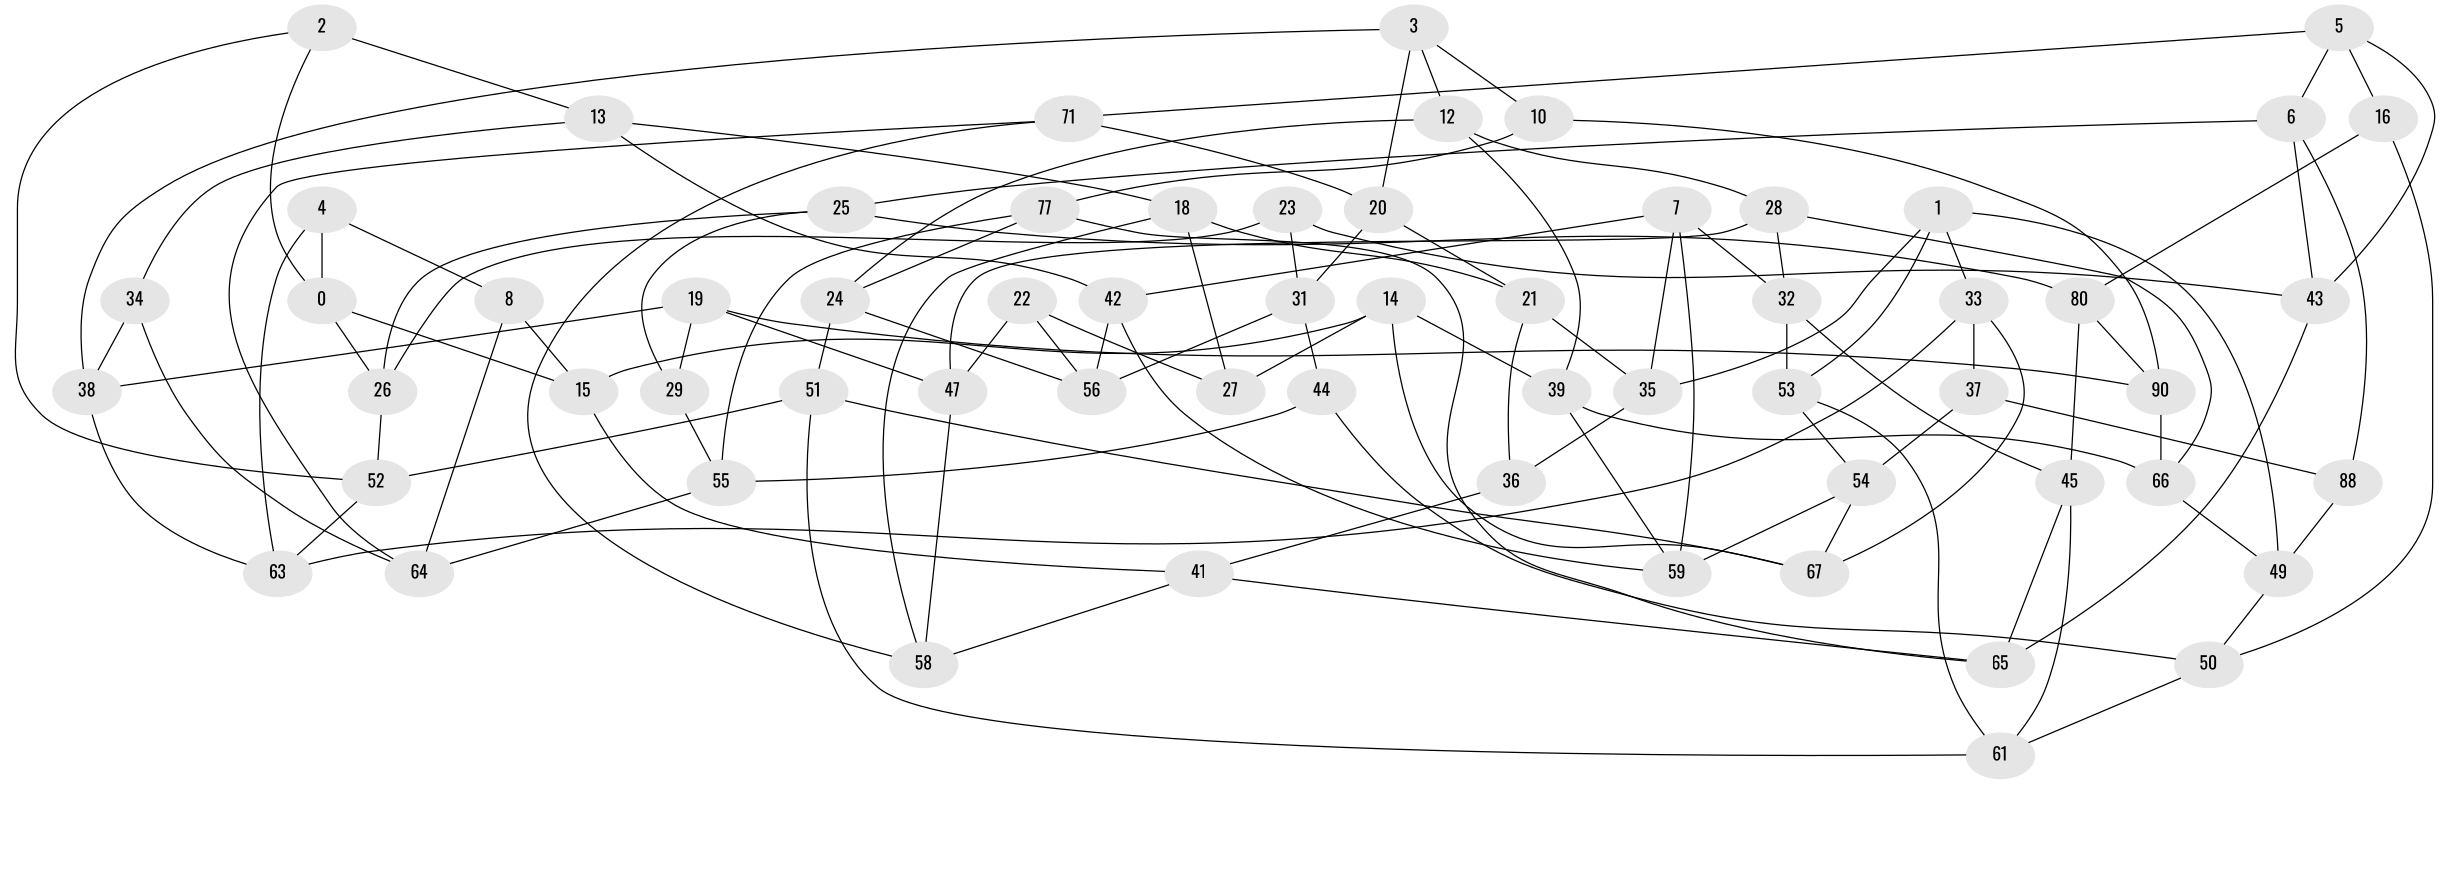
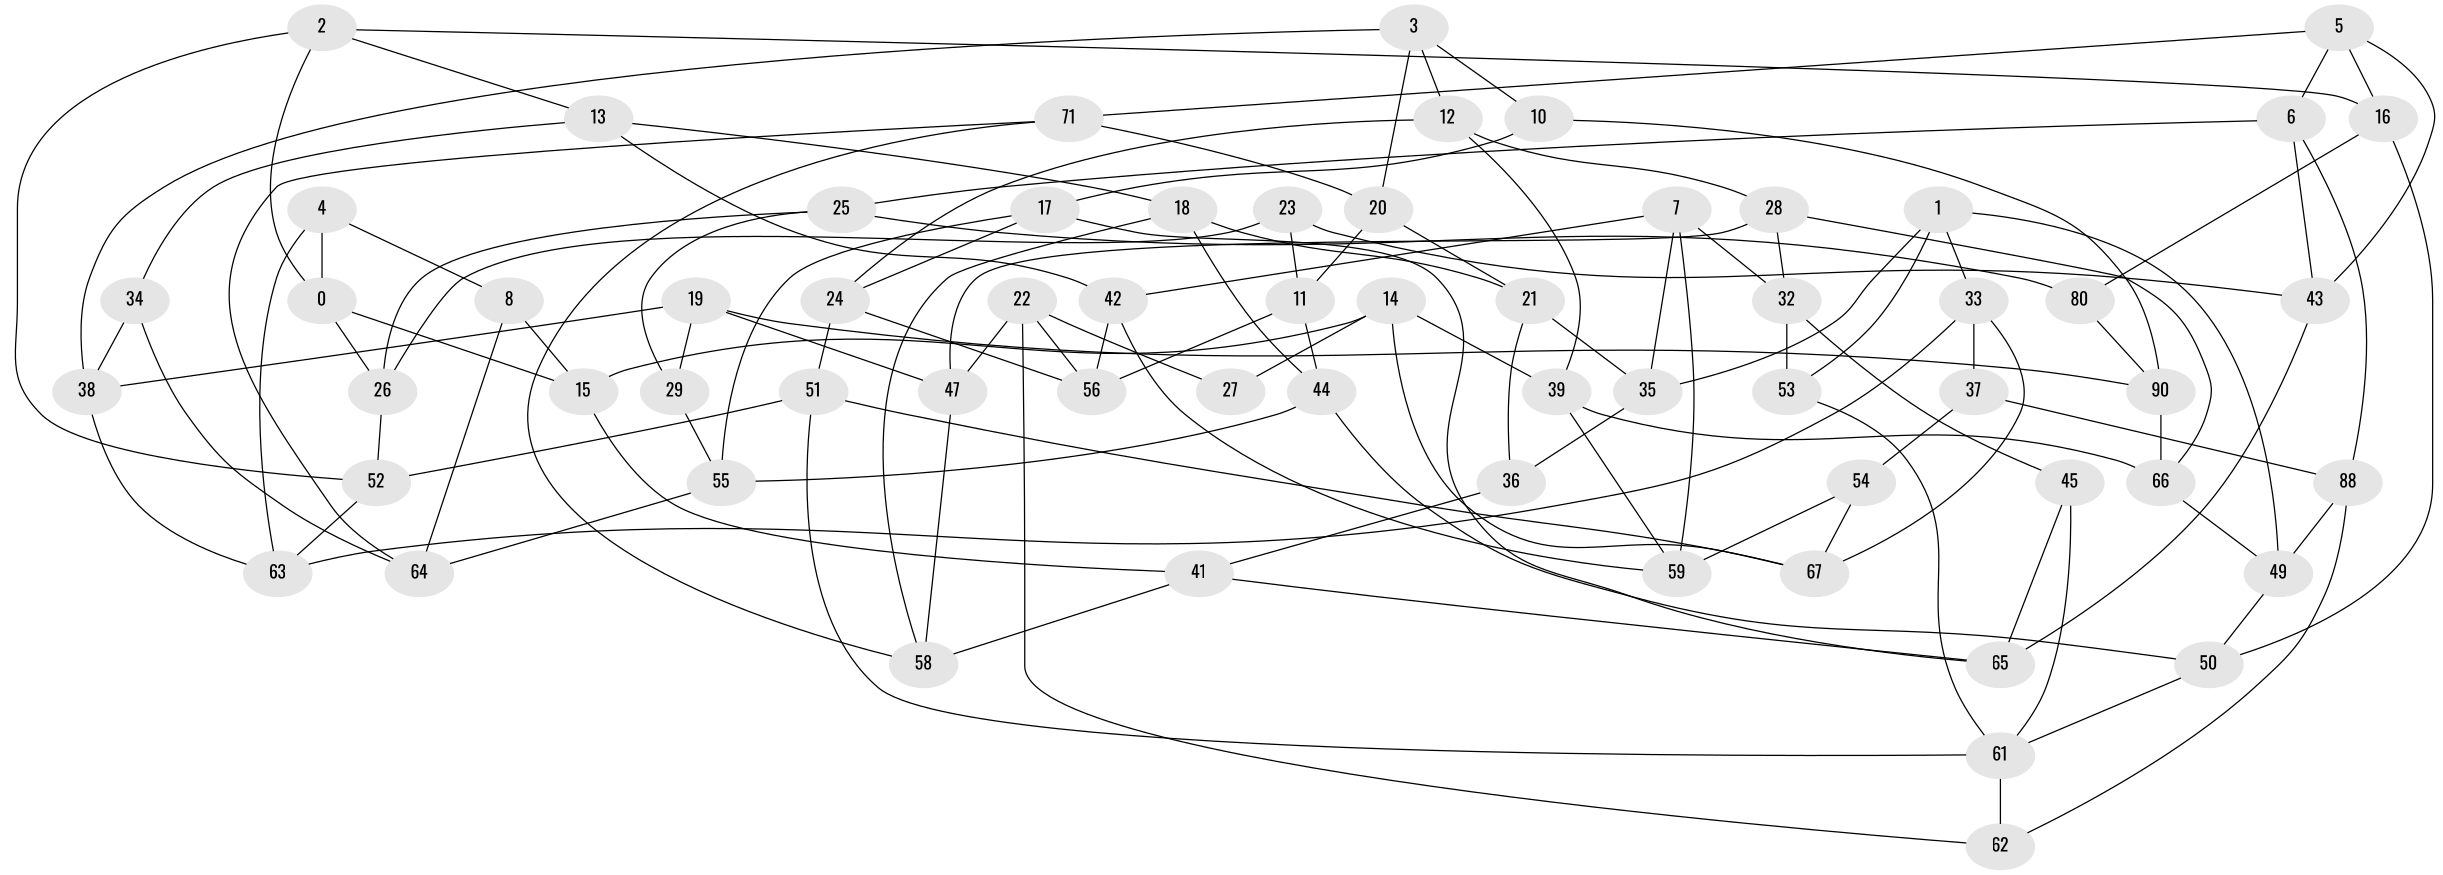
none -> (1358, 55)
(1045, 210) -> (1045, 210)
(1207, 301) -> (1242, 307)
(1300, 301) -> (1300, 301)
(2075, 392) -> none
(1819, 431) -> none
none -> (2000, 847)
